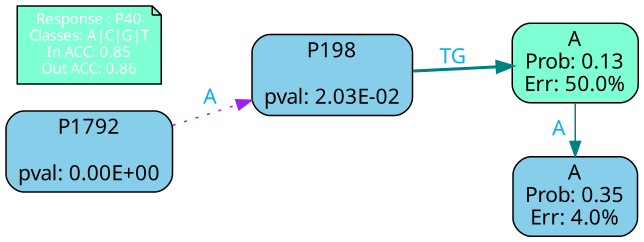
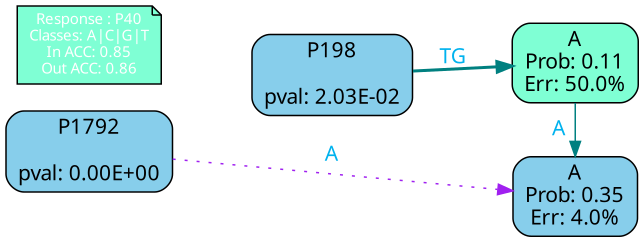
(575, 63) -> (575, 63)
(205, 115) -> (335, 174)
